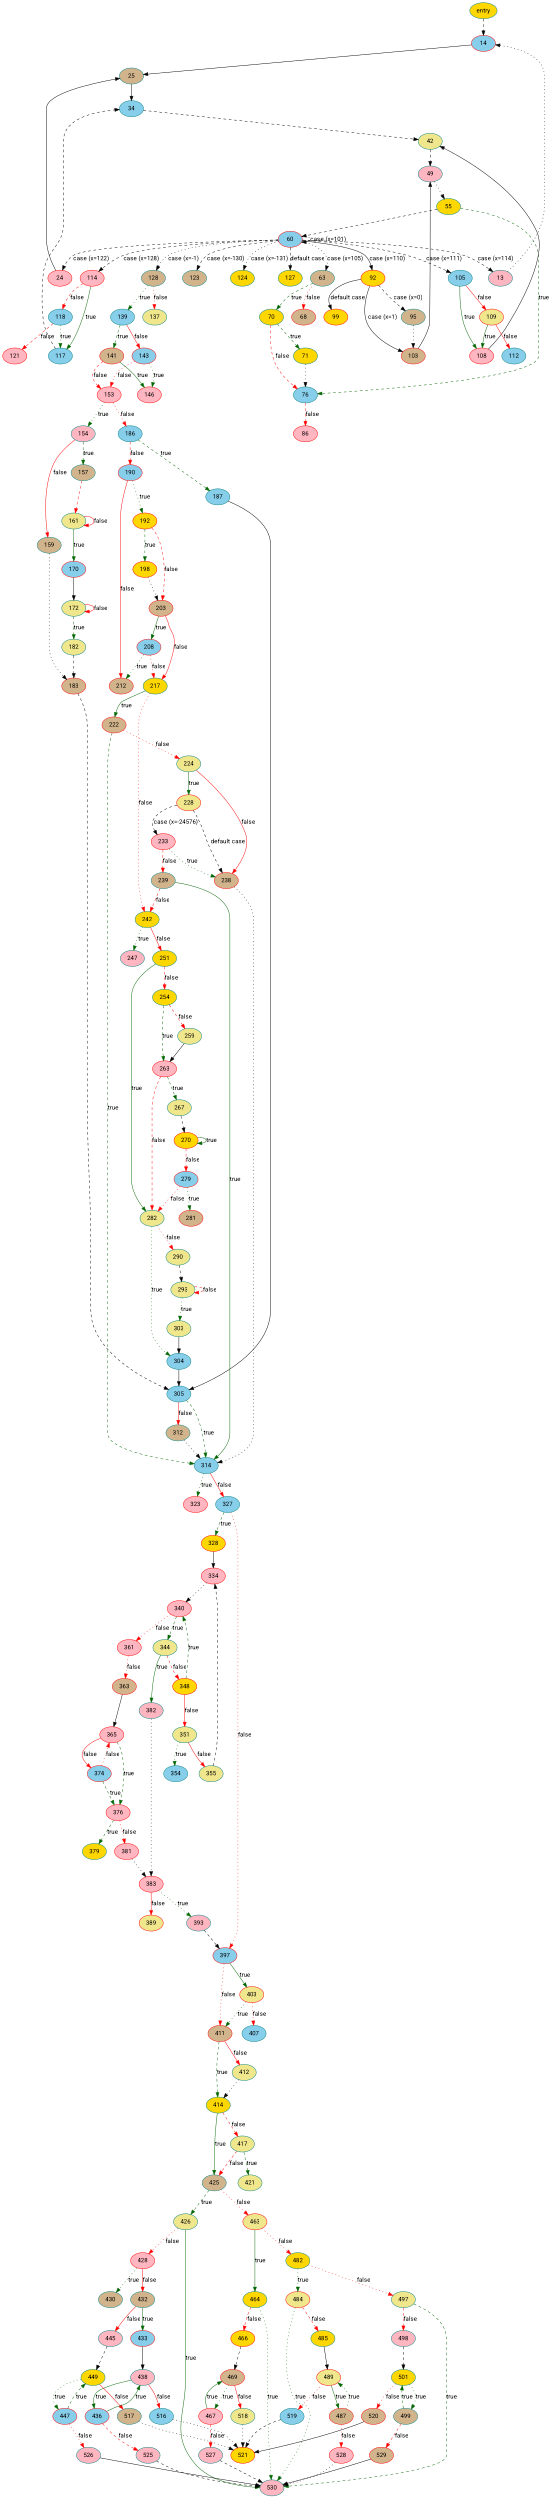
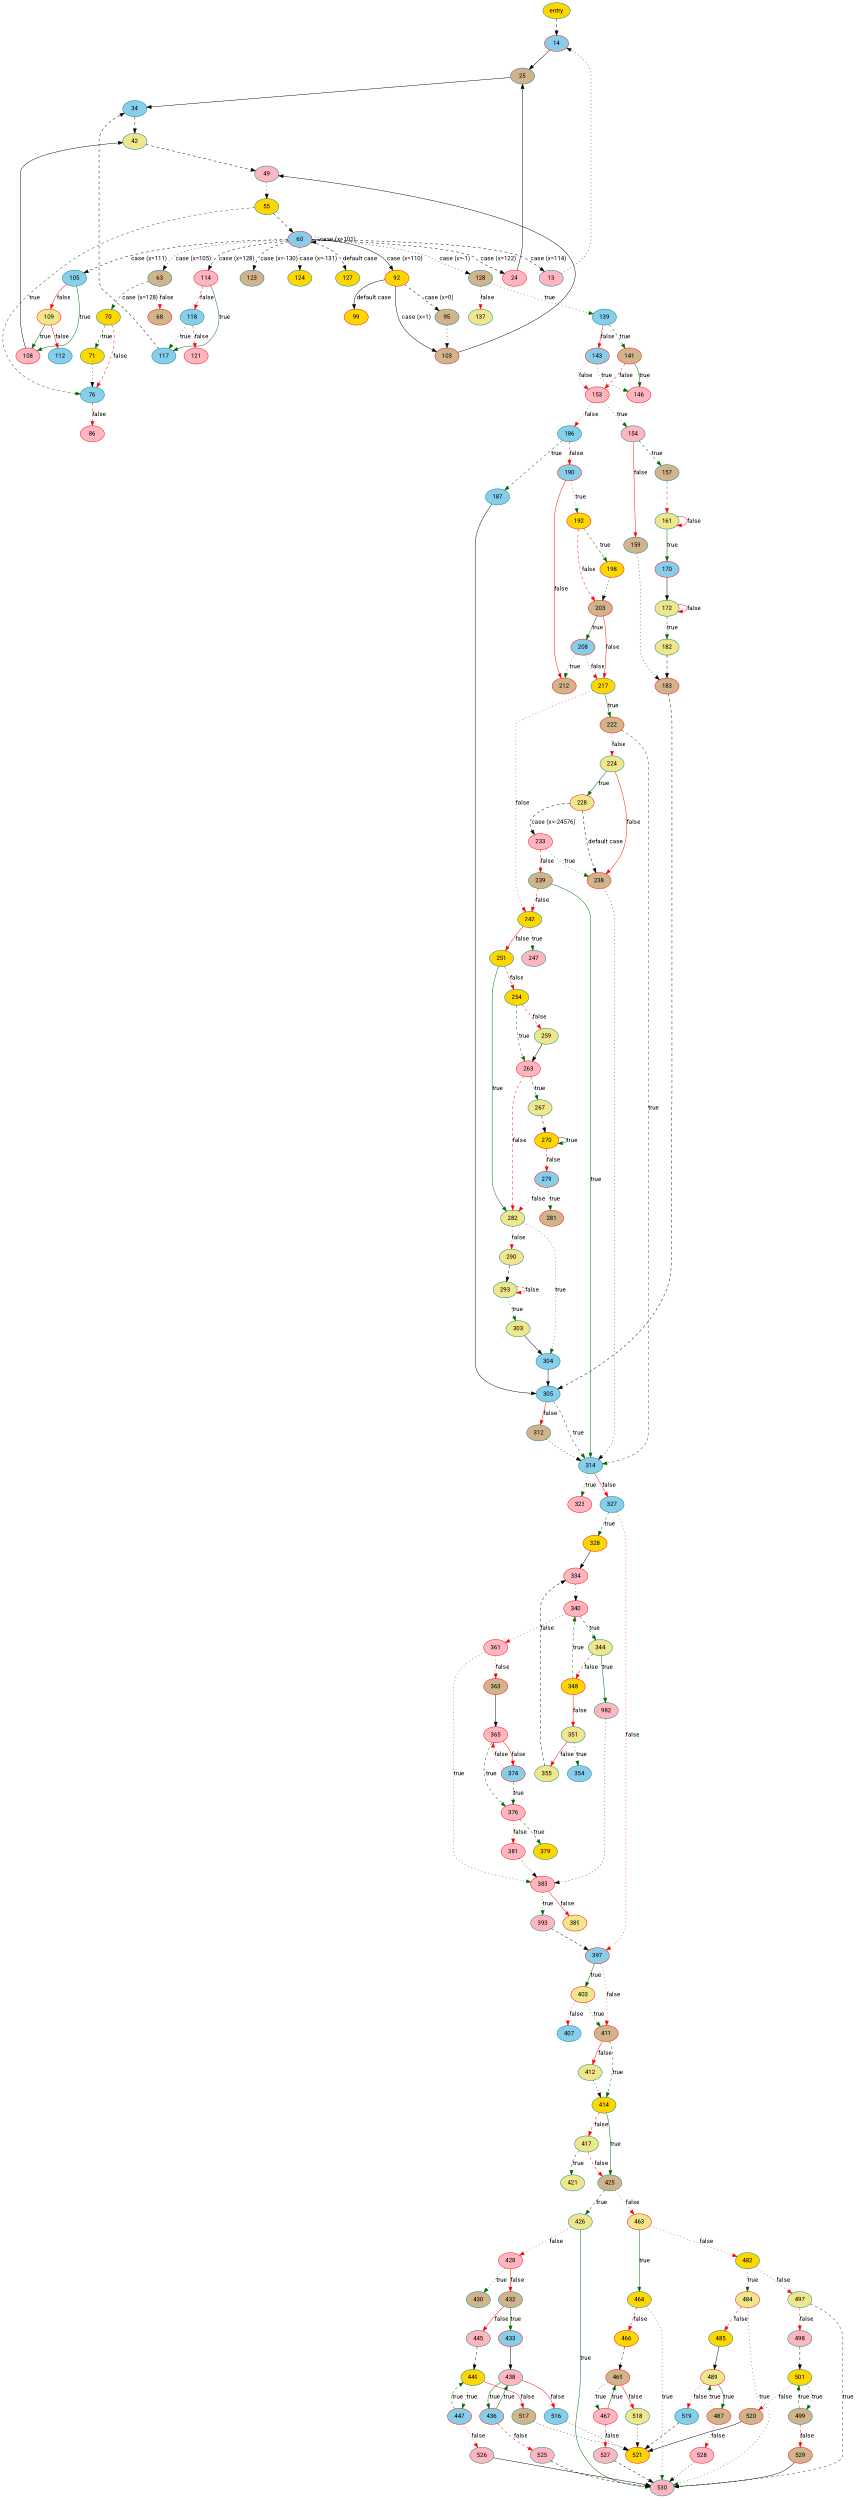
(297, 298) -> (140, 298)
(151, 1711) -> (606, 1711)
none -> (454, 1785)
